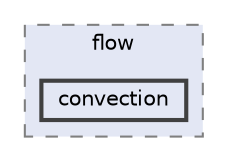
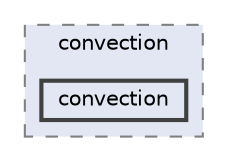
(114, 44) -> (114, 44)
